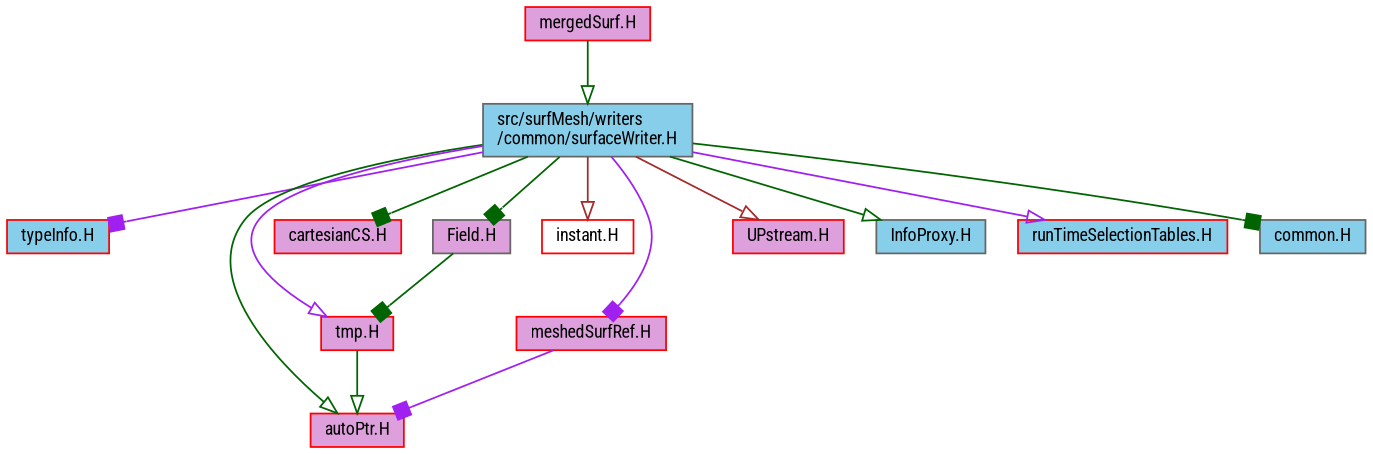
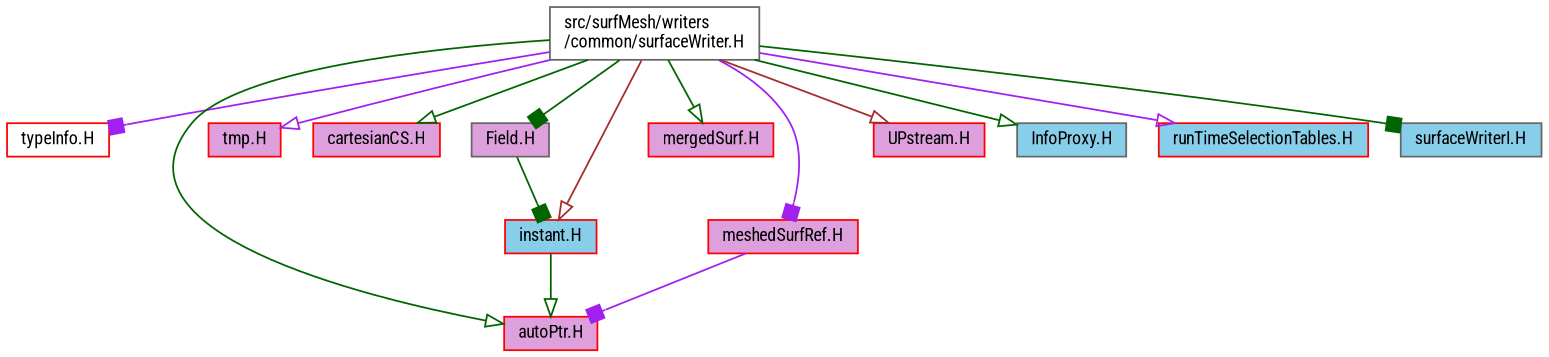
(588, 63) -> (681, 84)
(588, 130) -> (655, 33)
(460, 185) -> (511, 88)
(58, 237) -> (58, 140)
(588, 237) -> (551, 237)
(1313, 237) -> (1471, 140)
(422, 279) -> (527, 180)
(357, 373) -> (551, 276)
